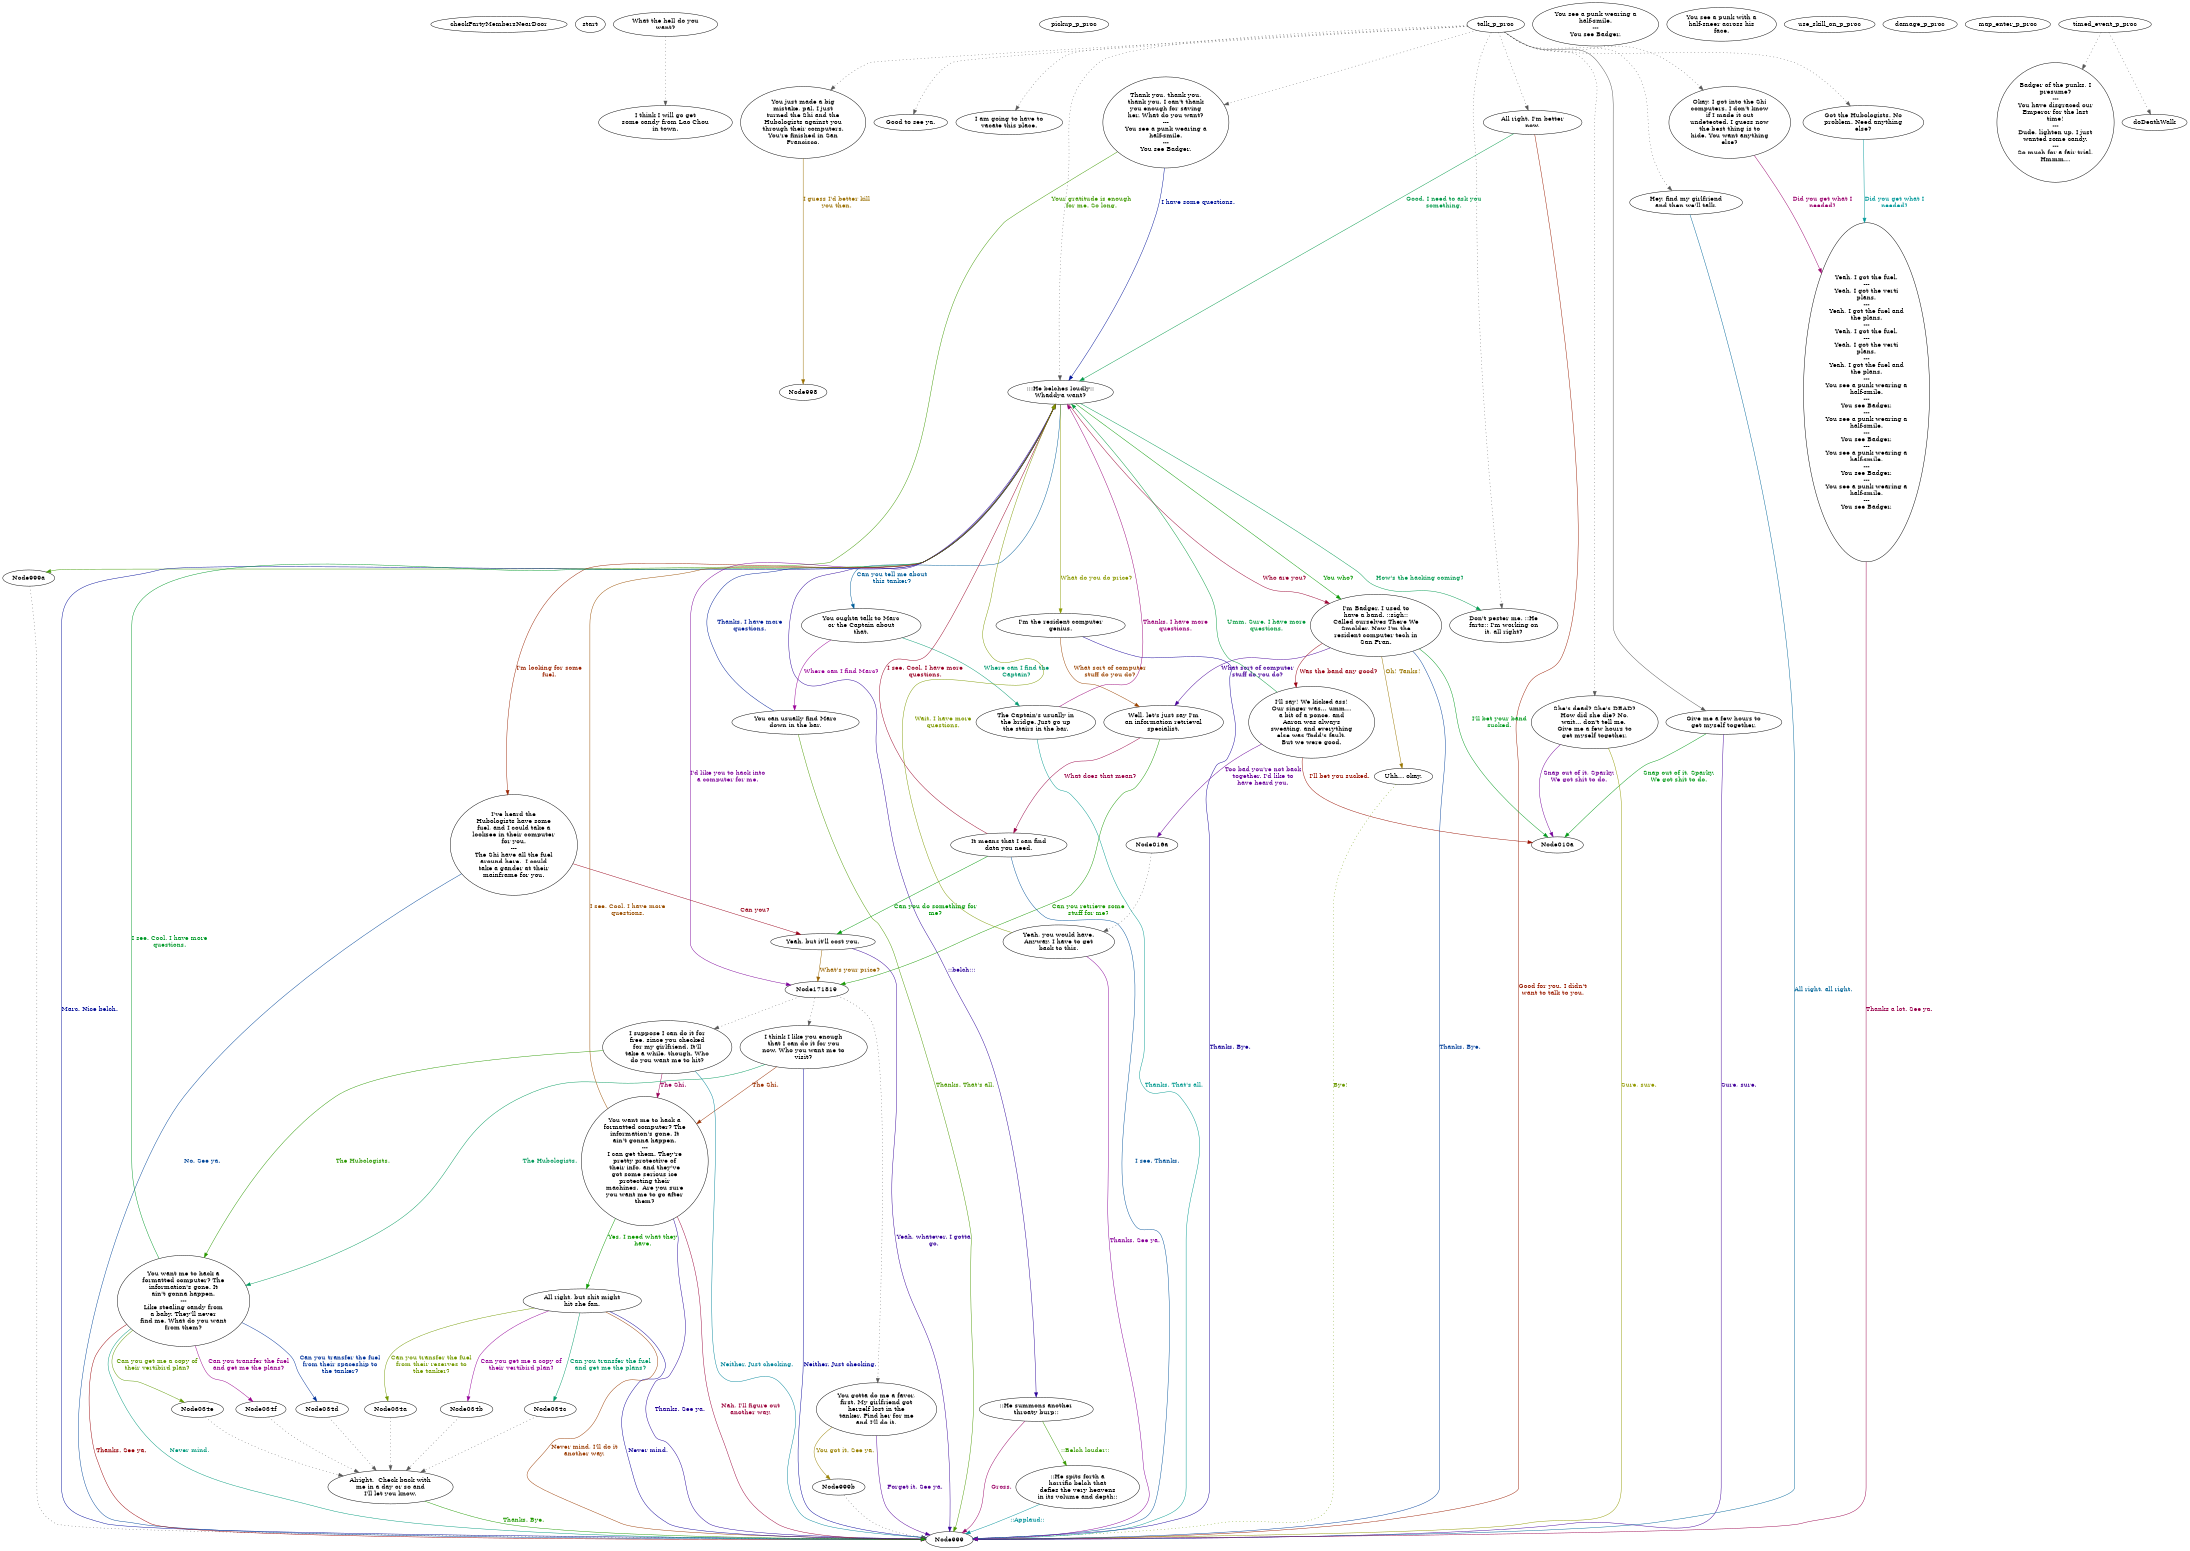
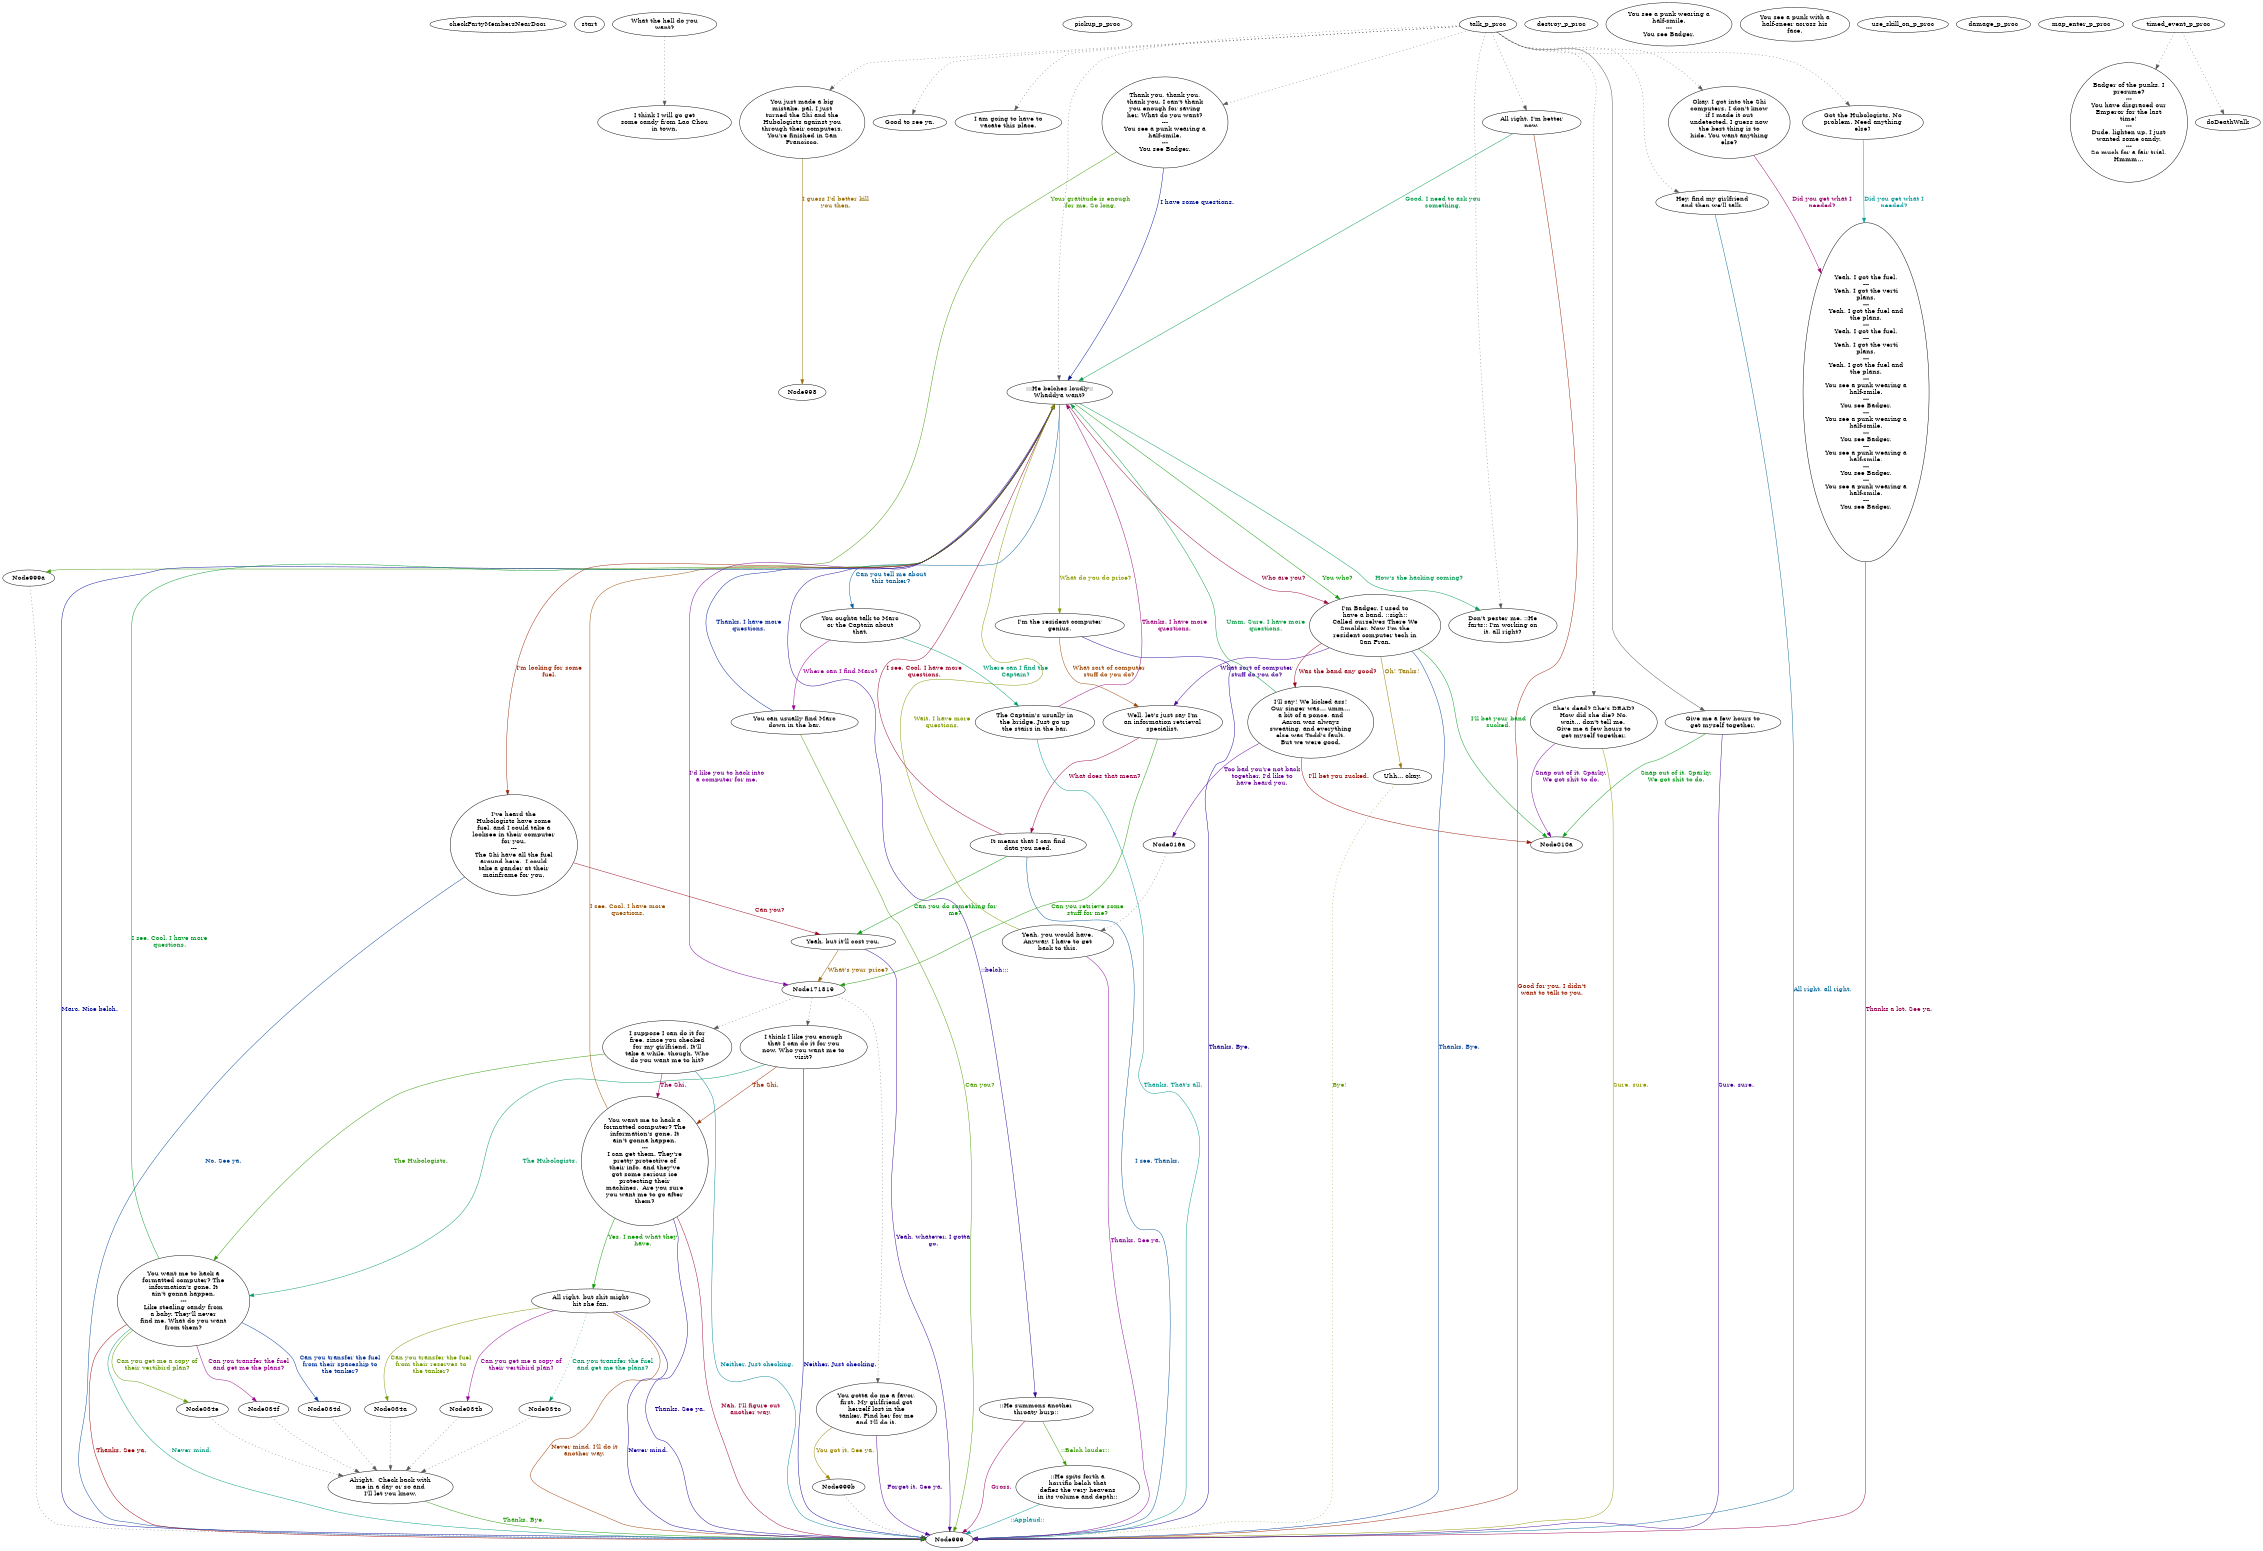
none -> (1561, 24)
(965, 1085) -> (980, 1085)
(569, 1356) -> (572, 1356)
